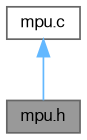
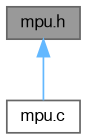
(43, 79) -> (43, 79)
